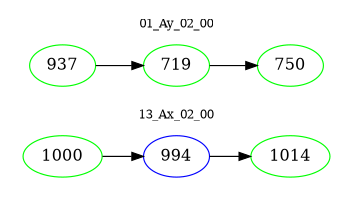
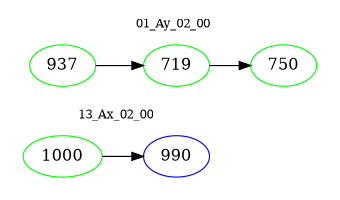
(177, 156) -> (177, 156)
(290, 156) -> none
